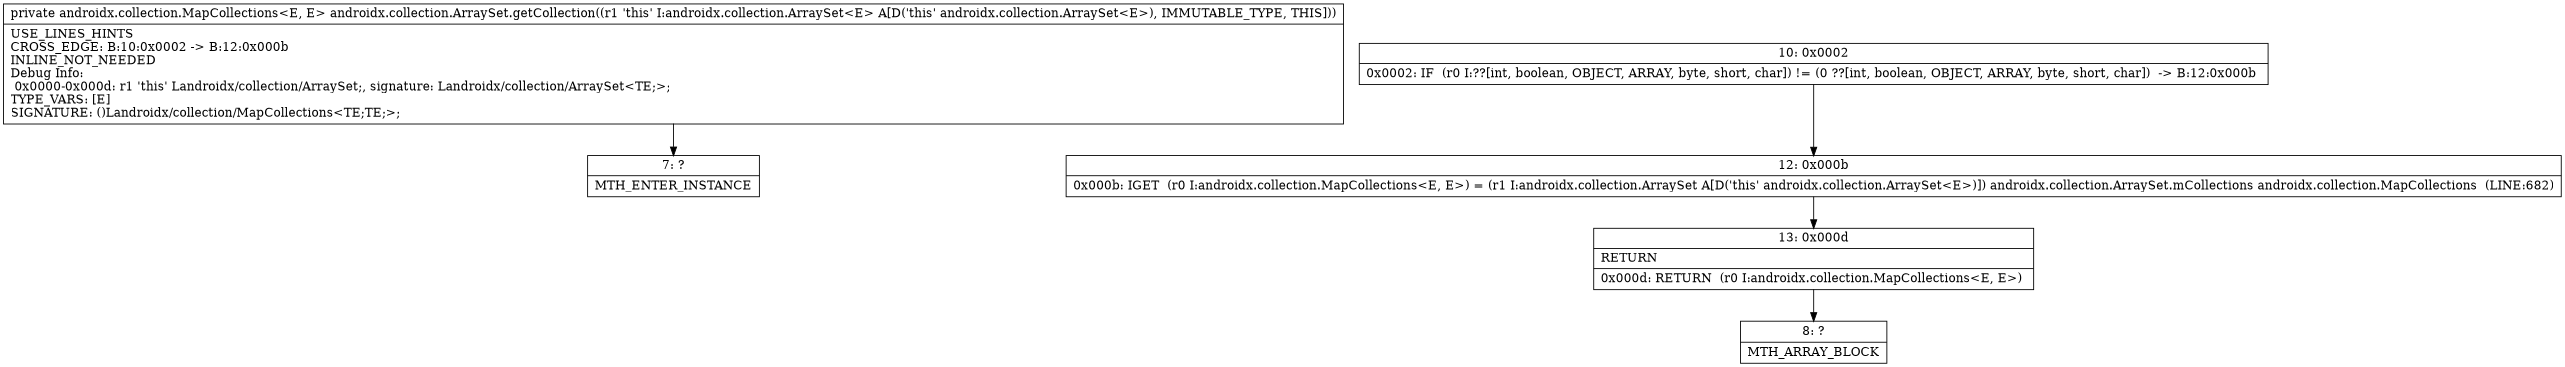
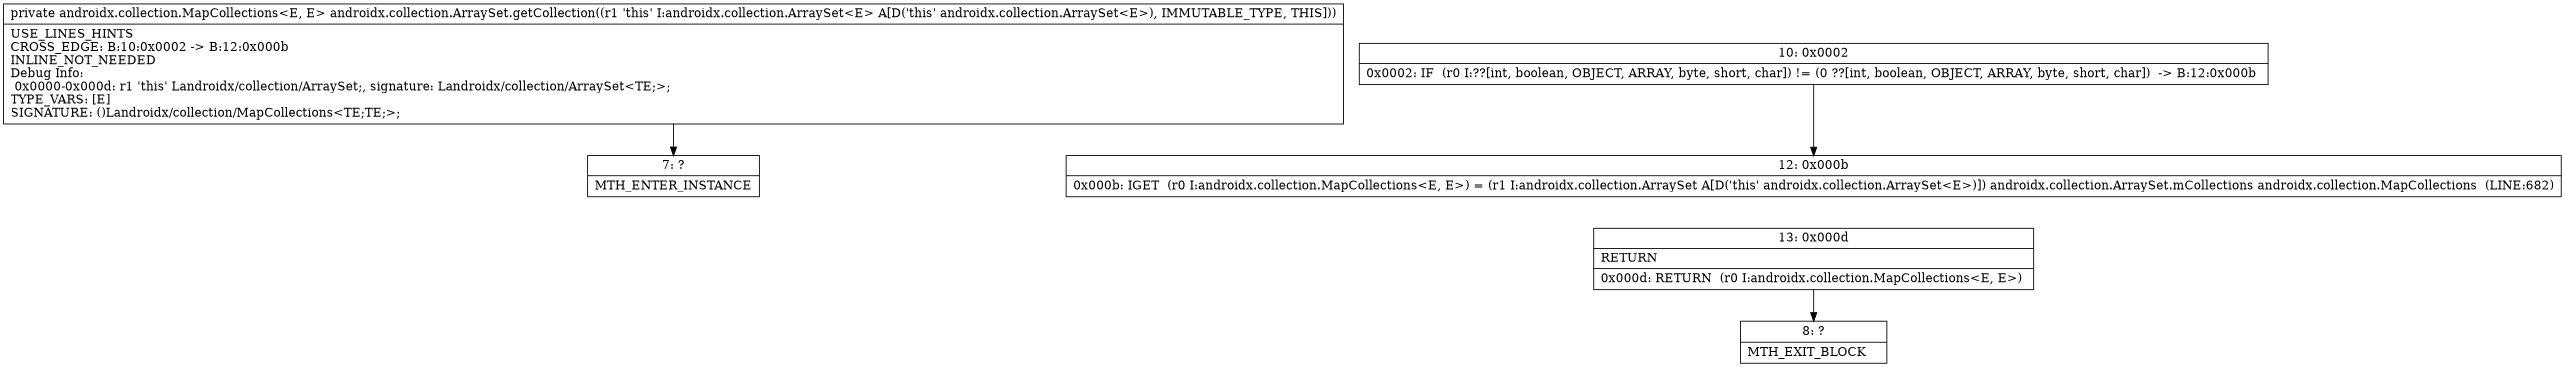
(1814, 208) -> none
(1814, 352) -> (1807, 352)
